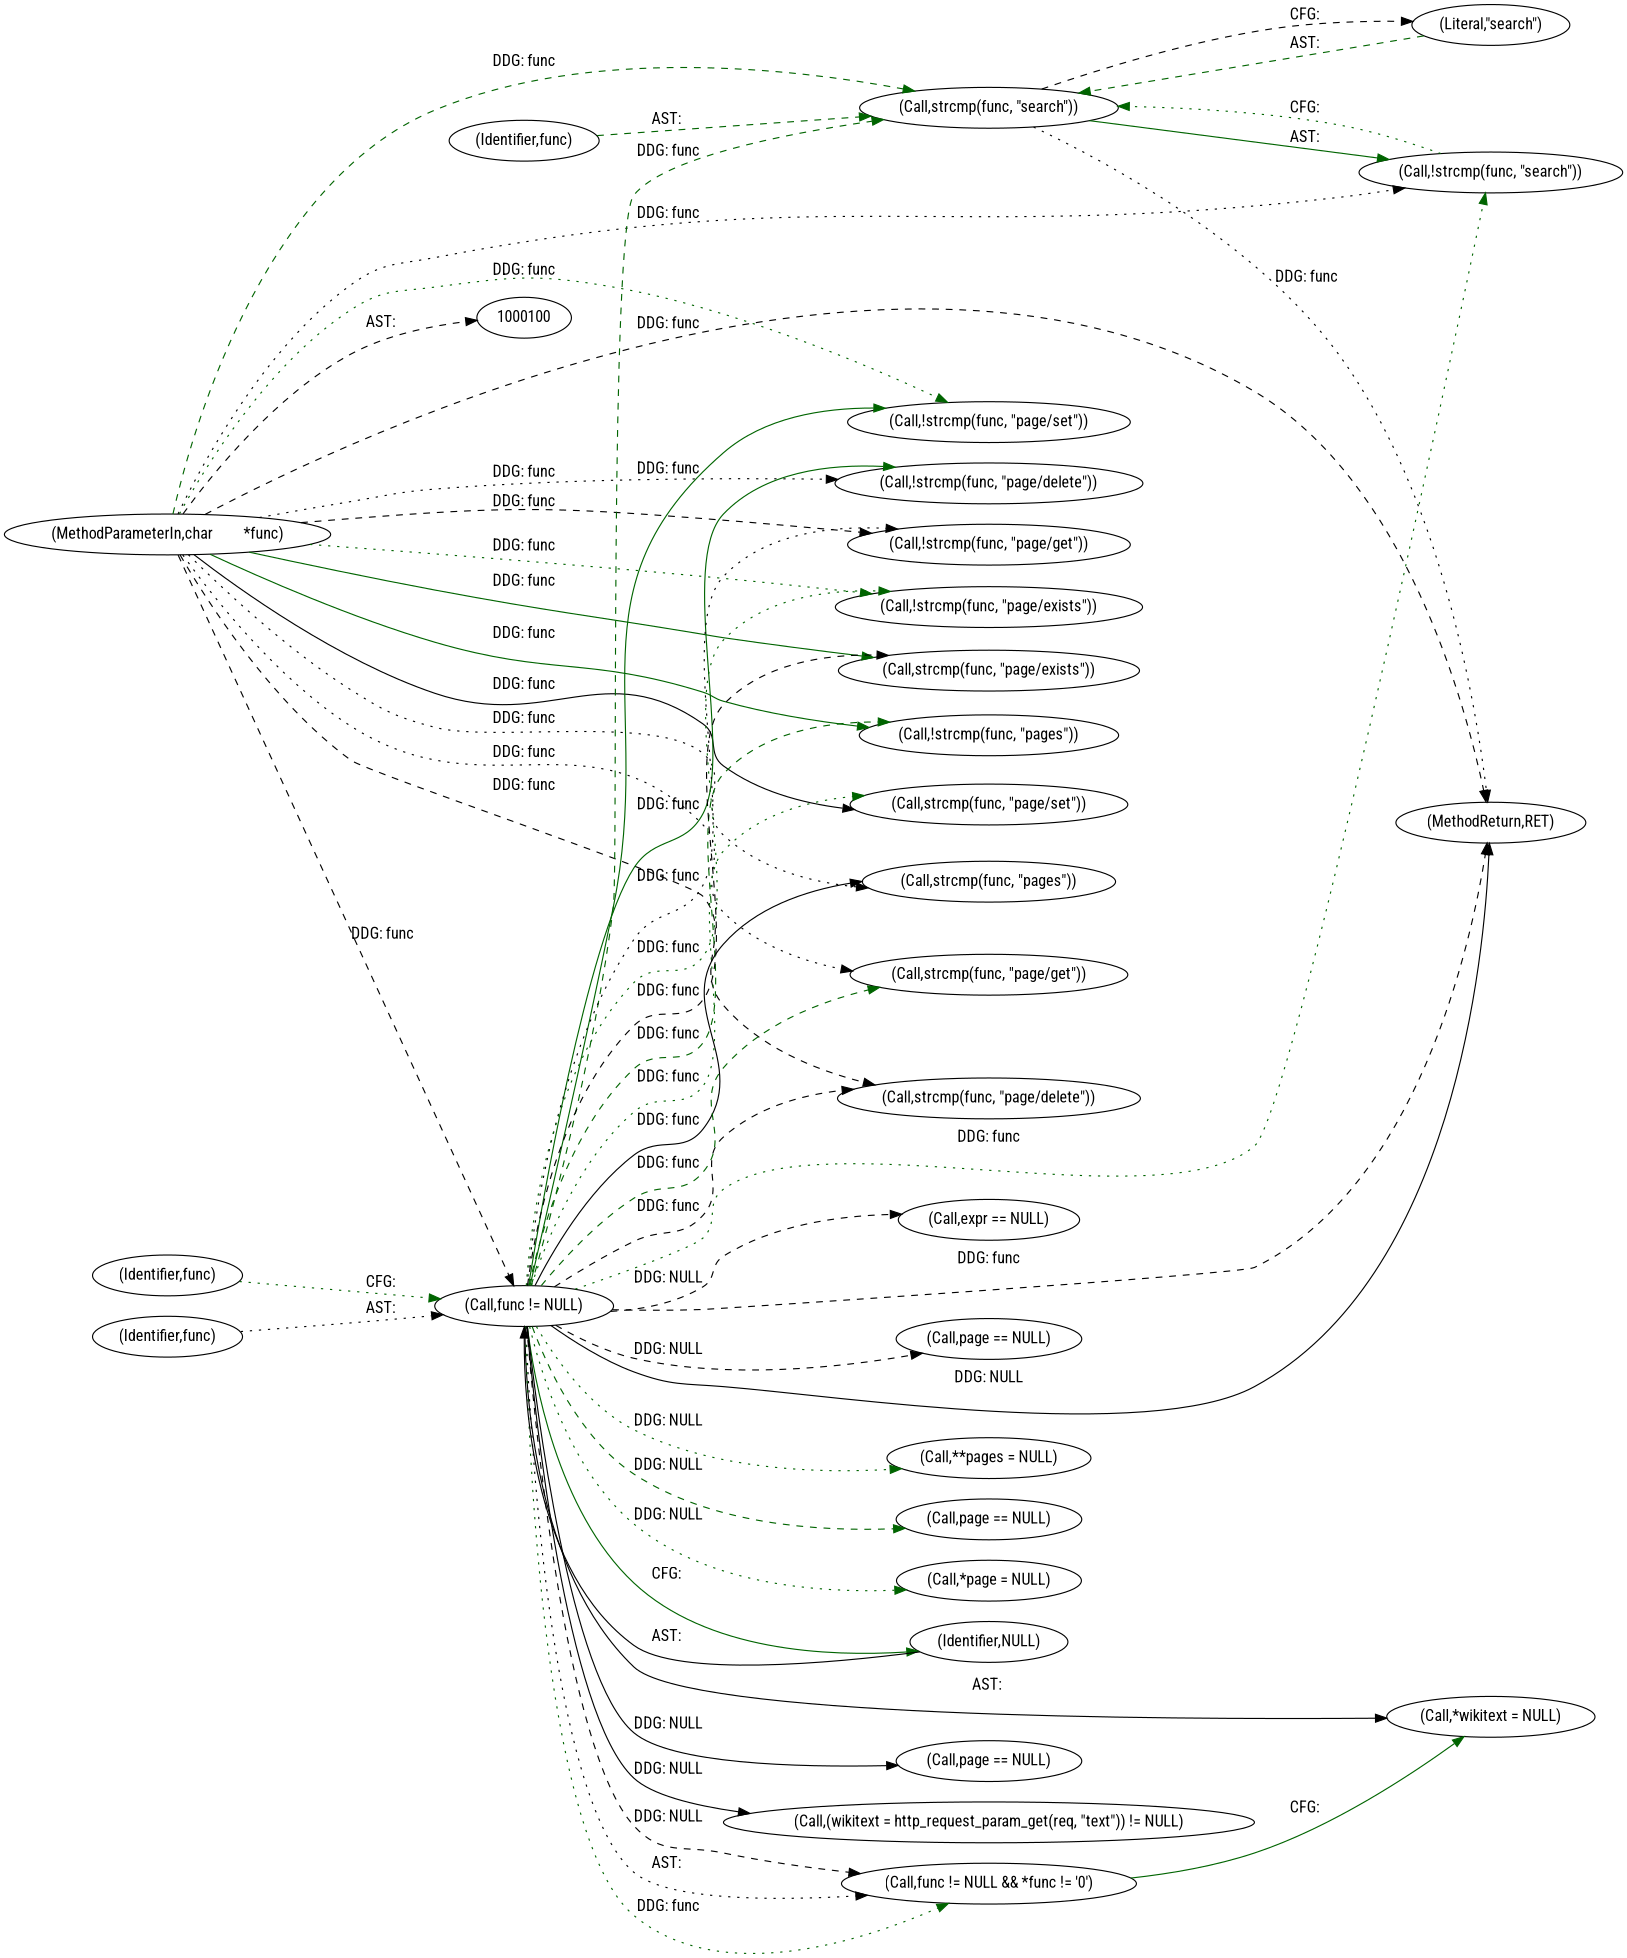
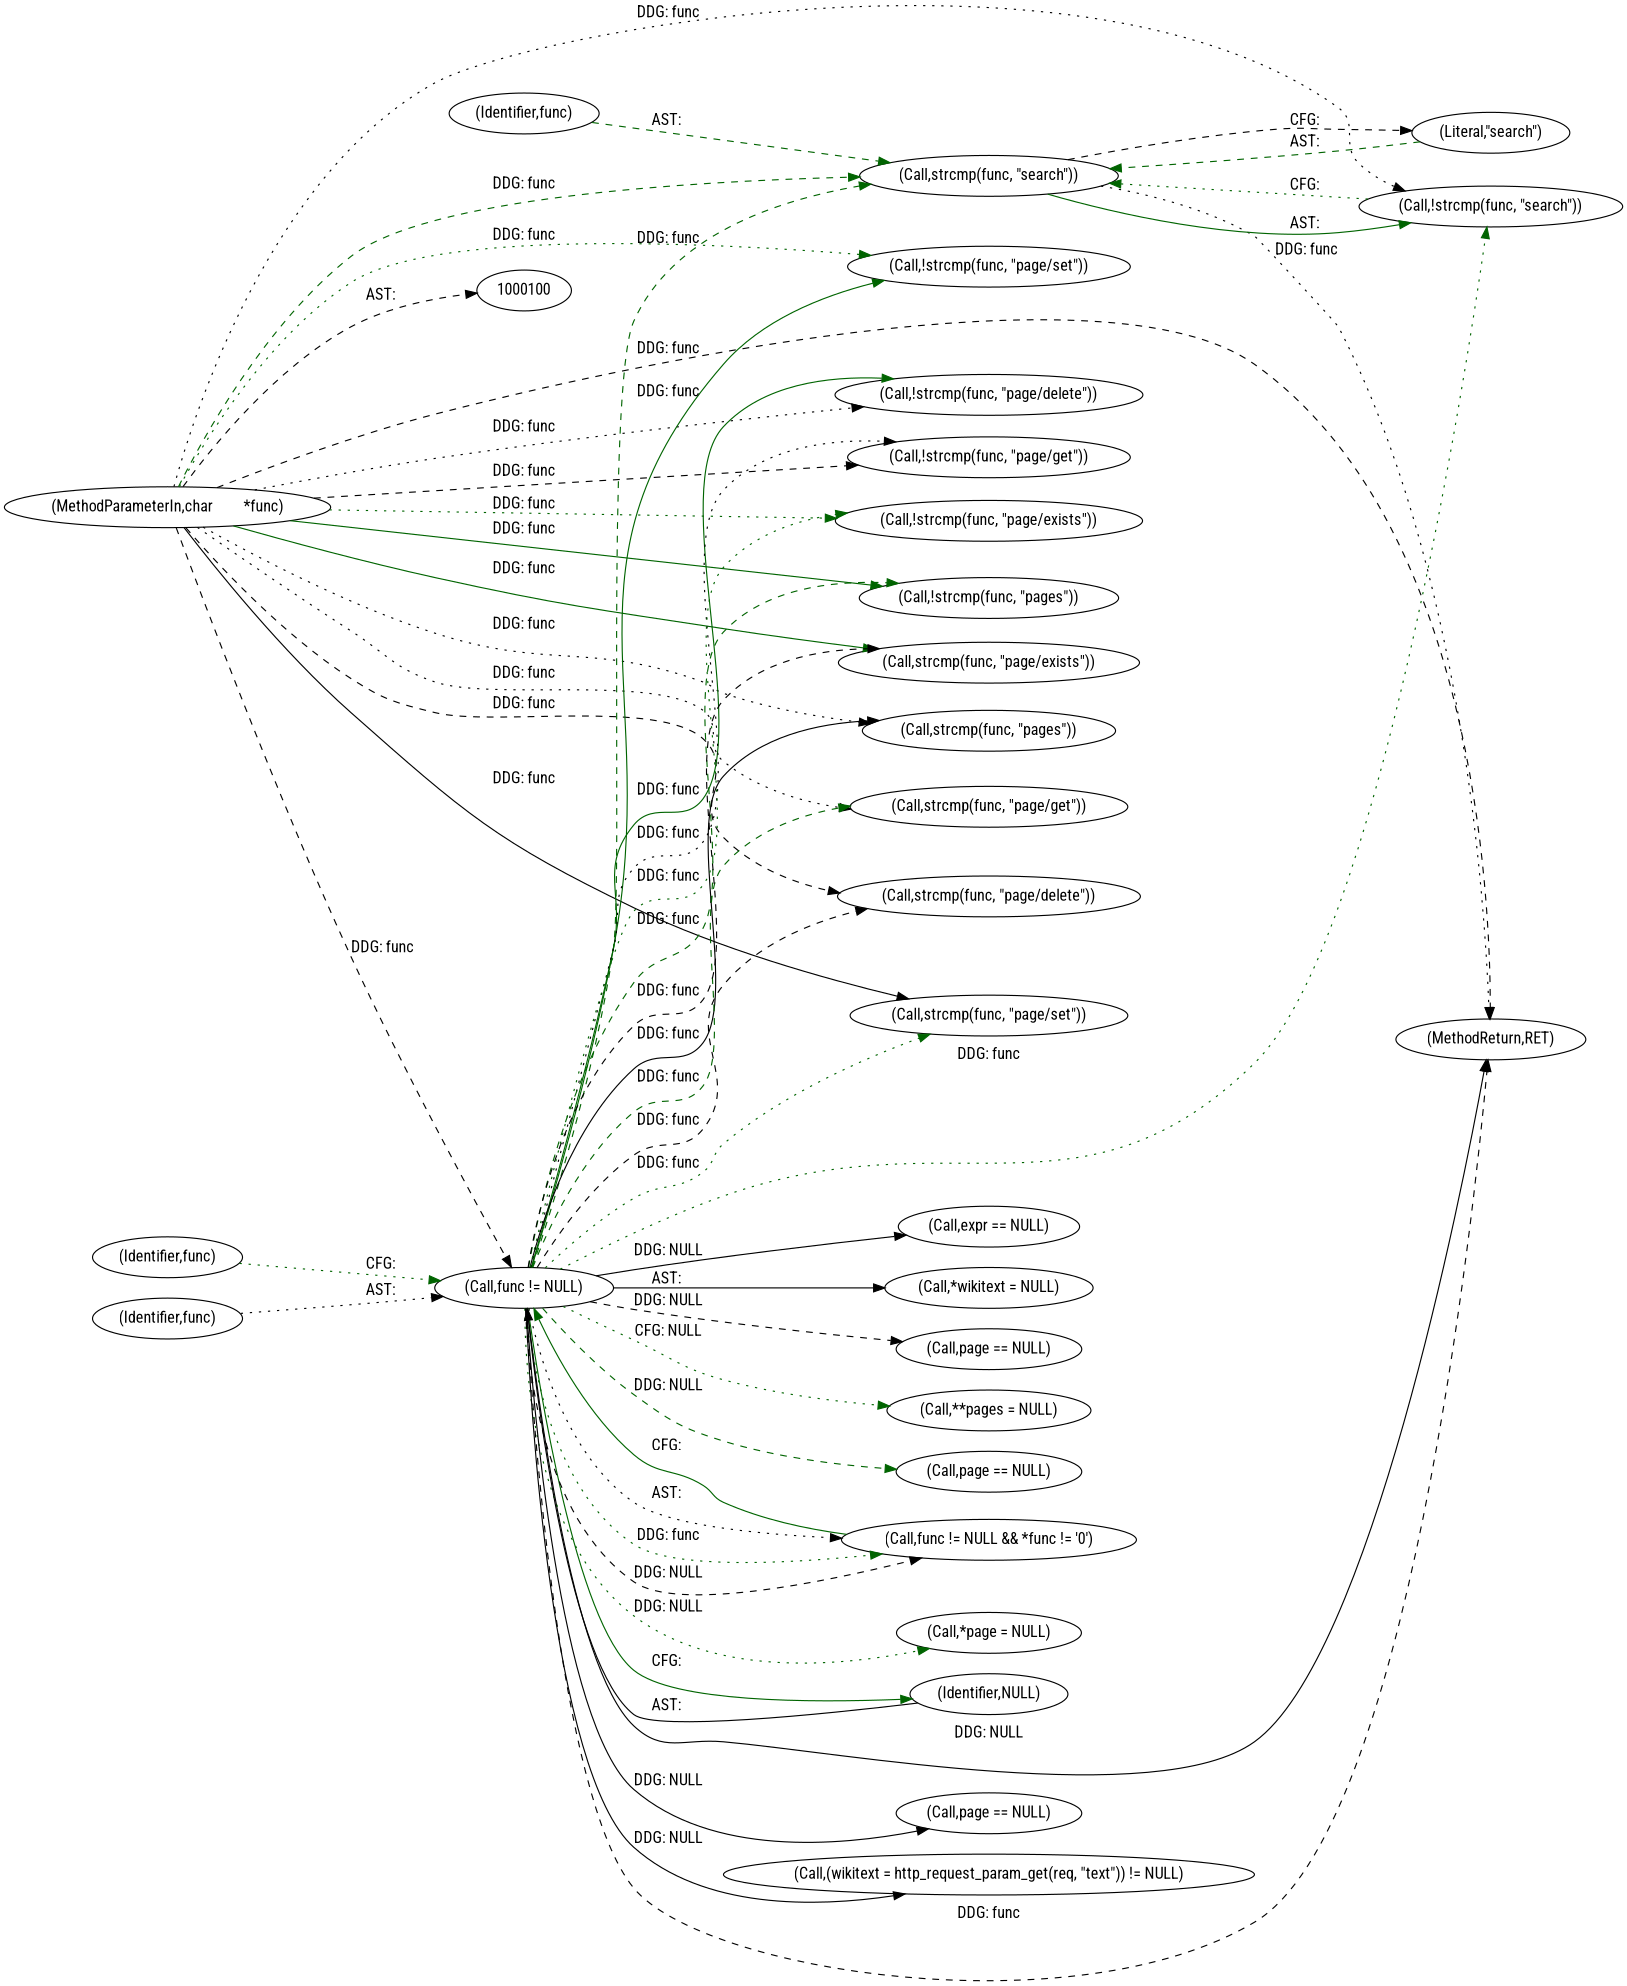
(741, 1247) -> (745, 1254)
(668, 1421) -> (668, 1332)
(1302, 1834) -> (662, 1470)
